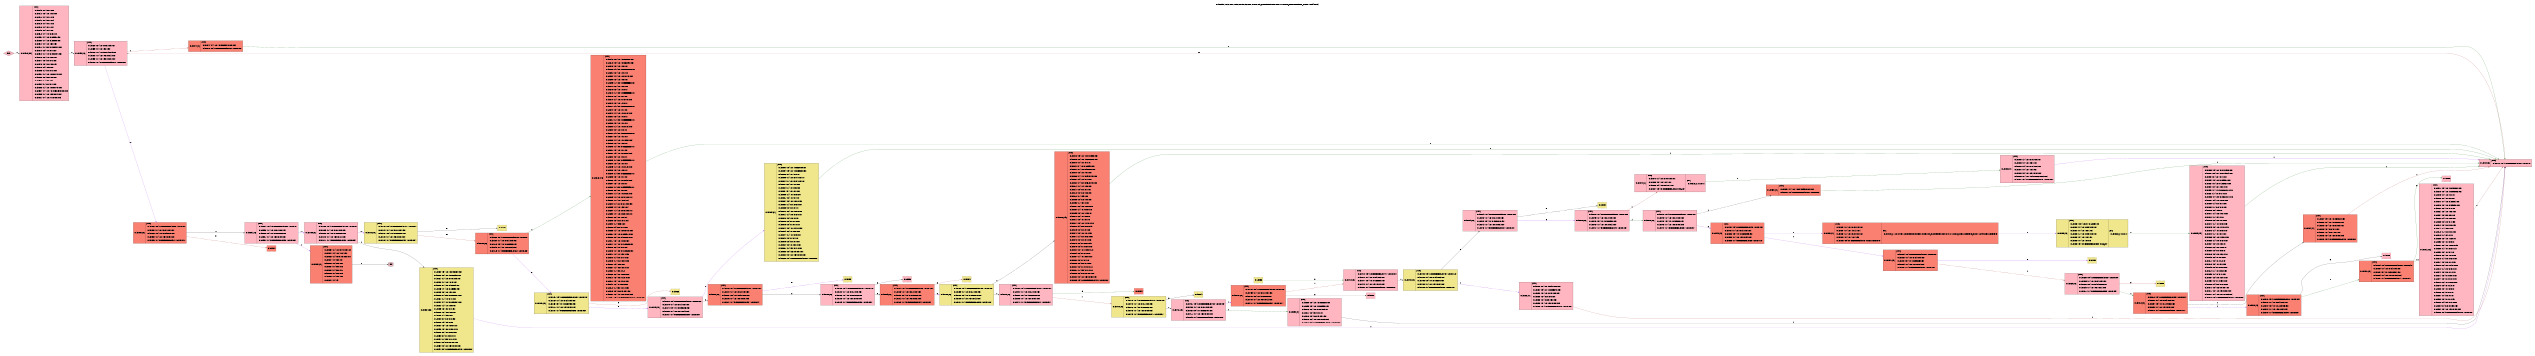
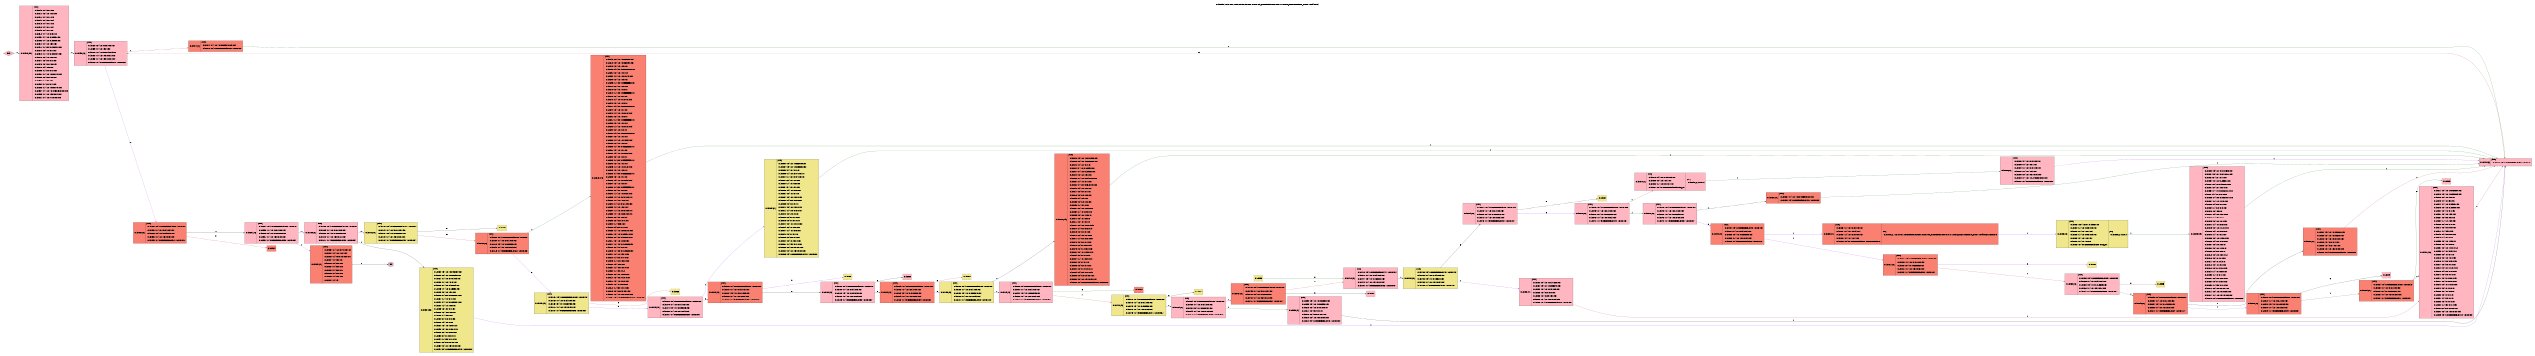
(2100, 318) -> (1997, 317)
